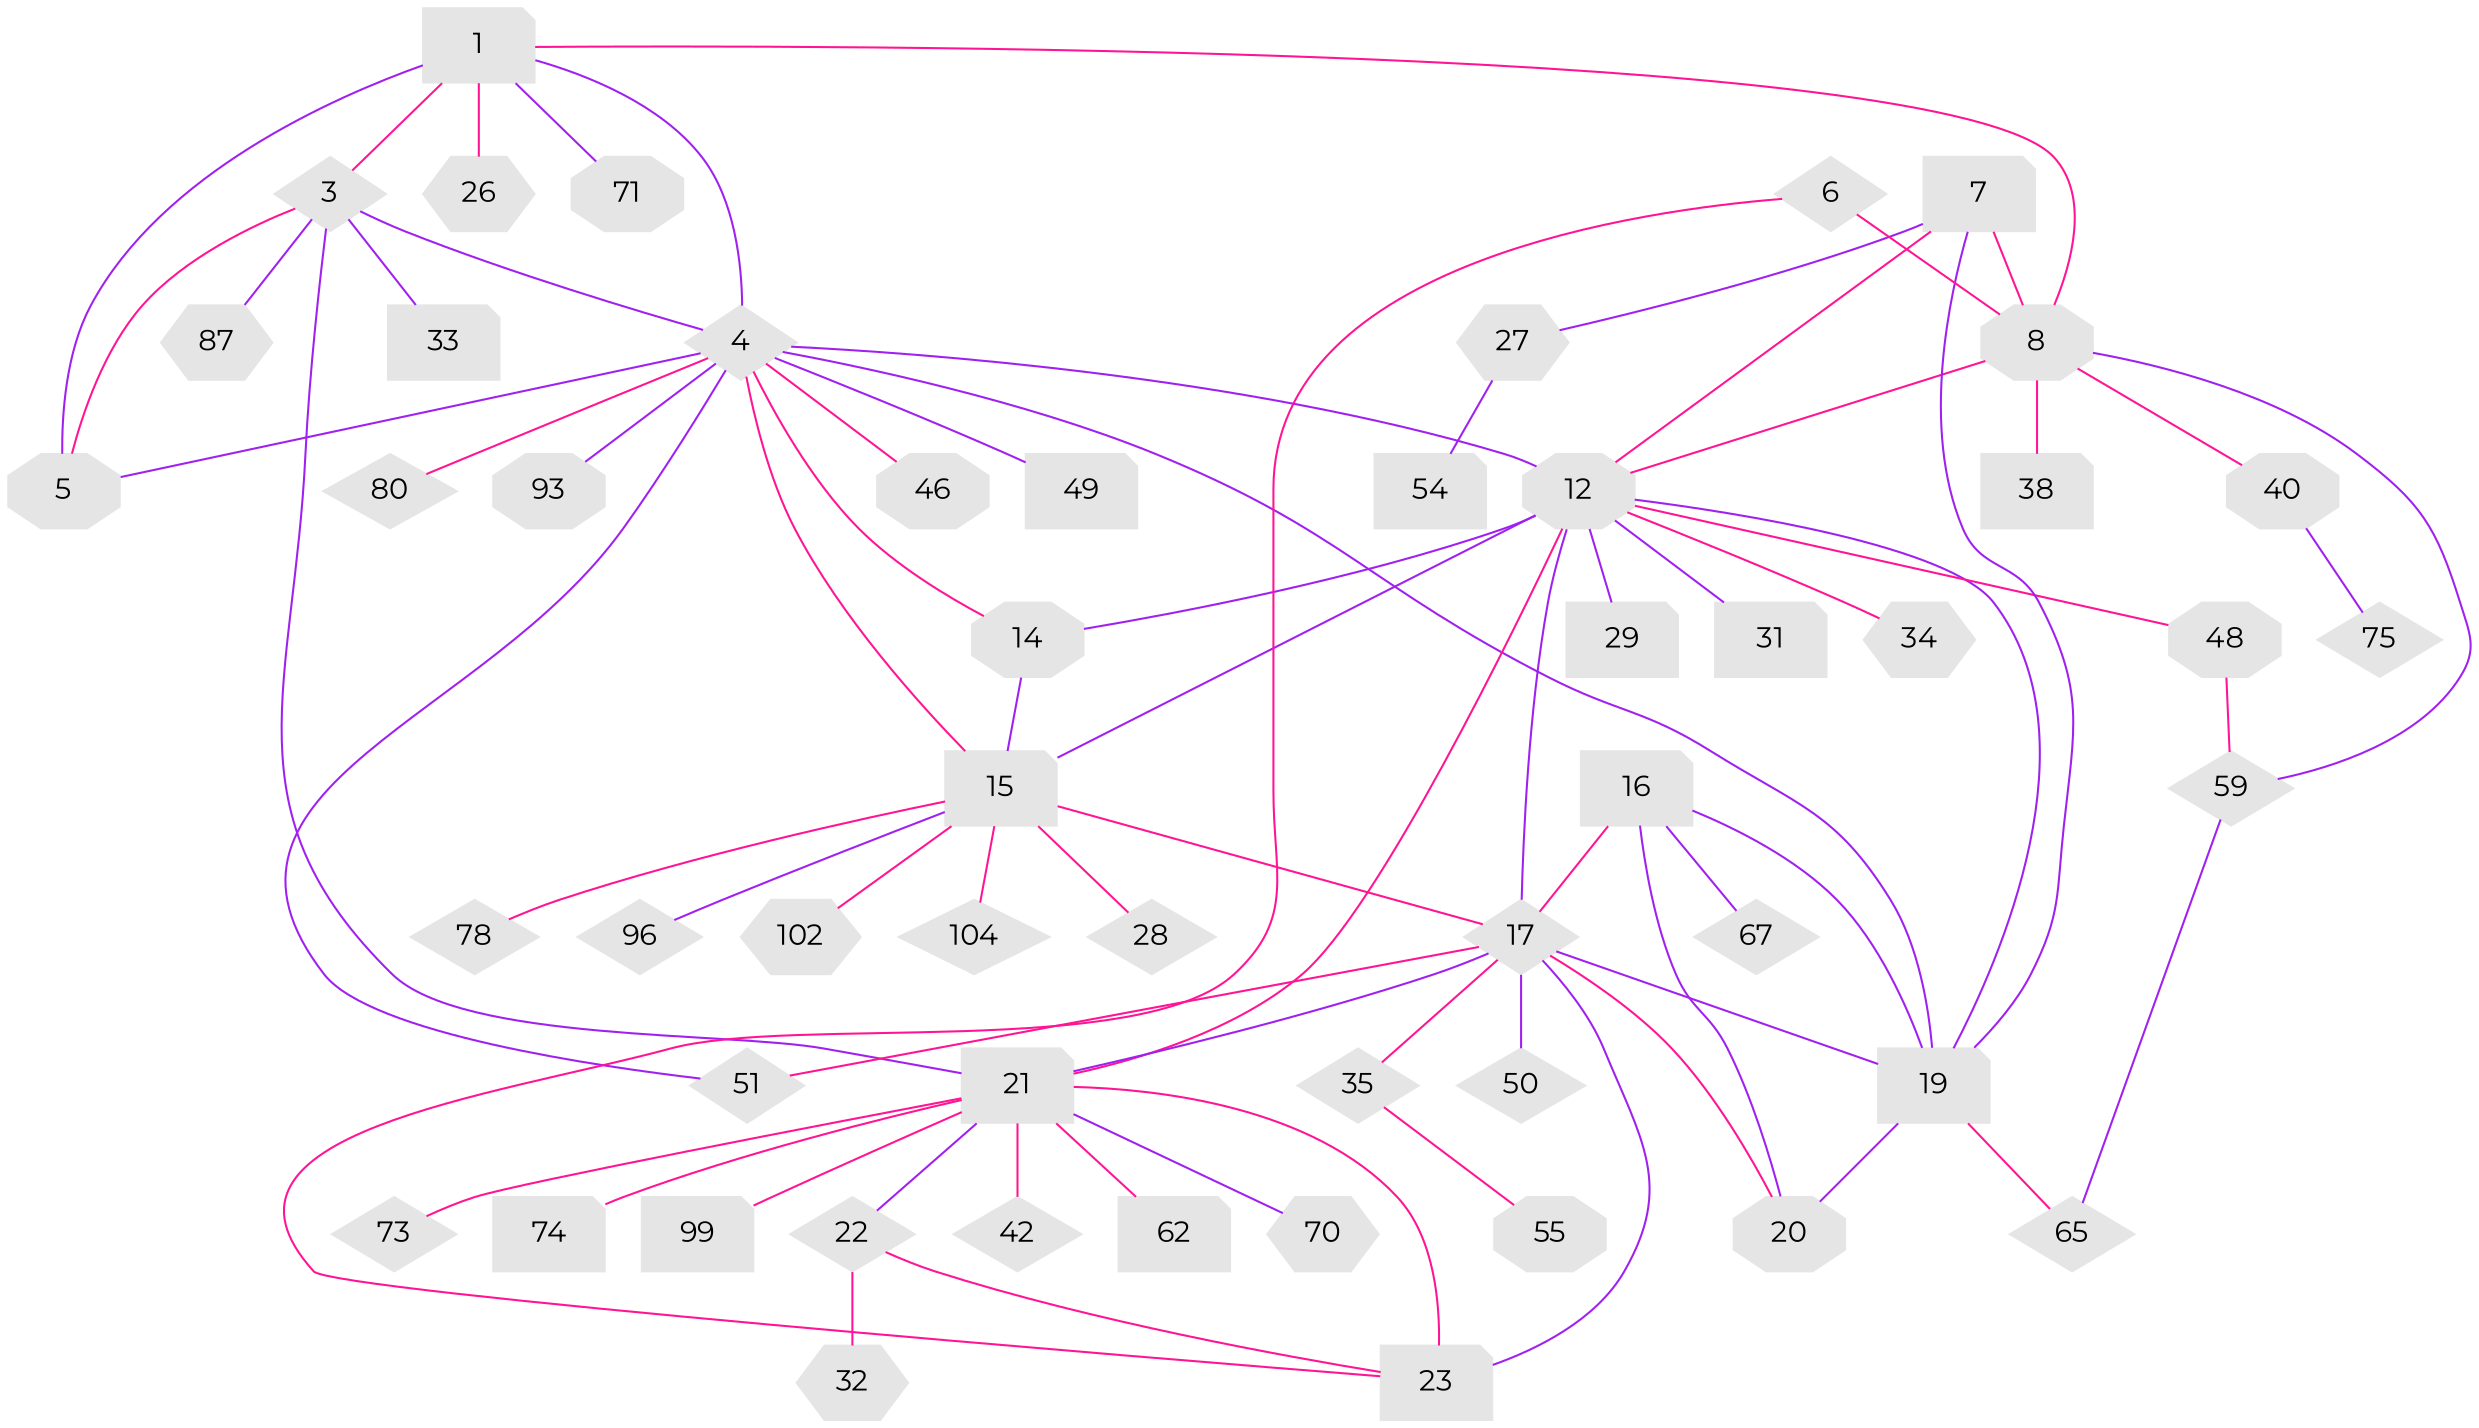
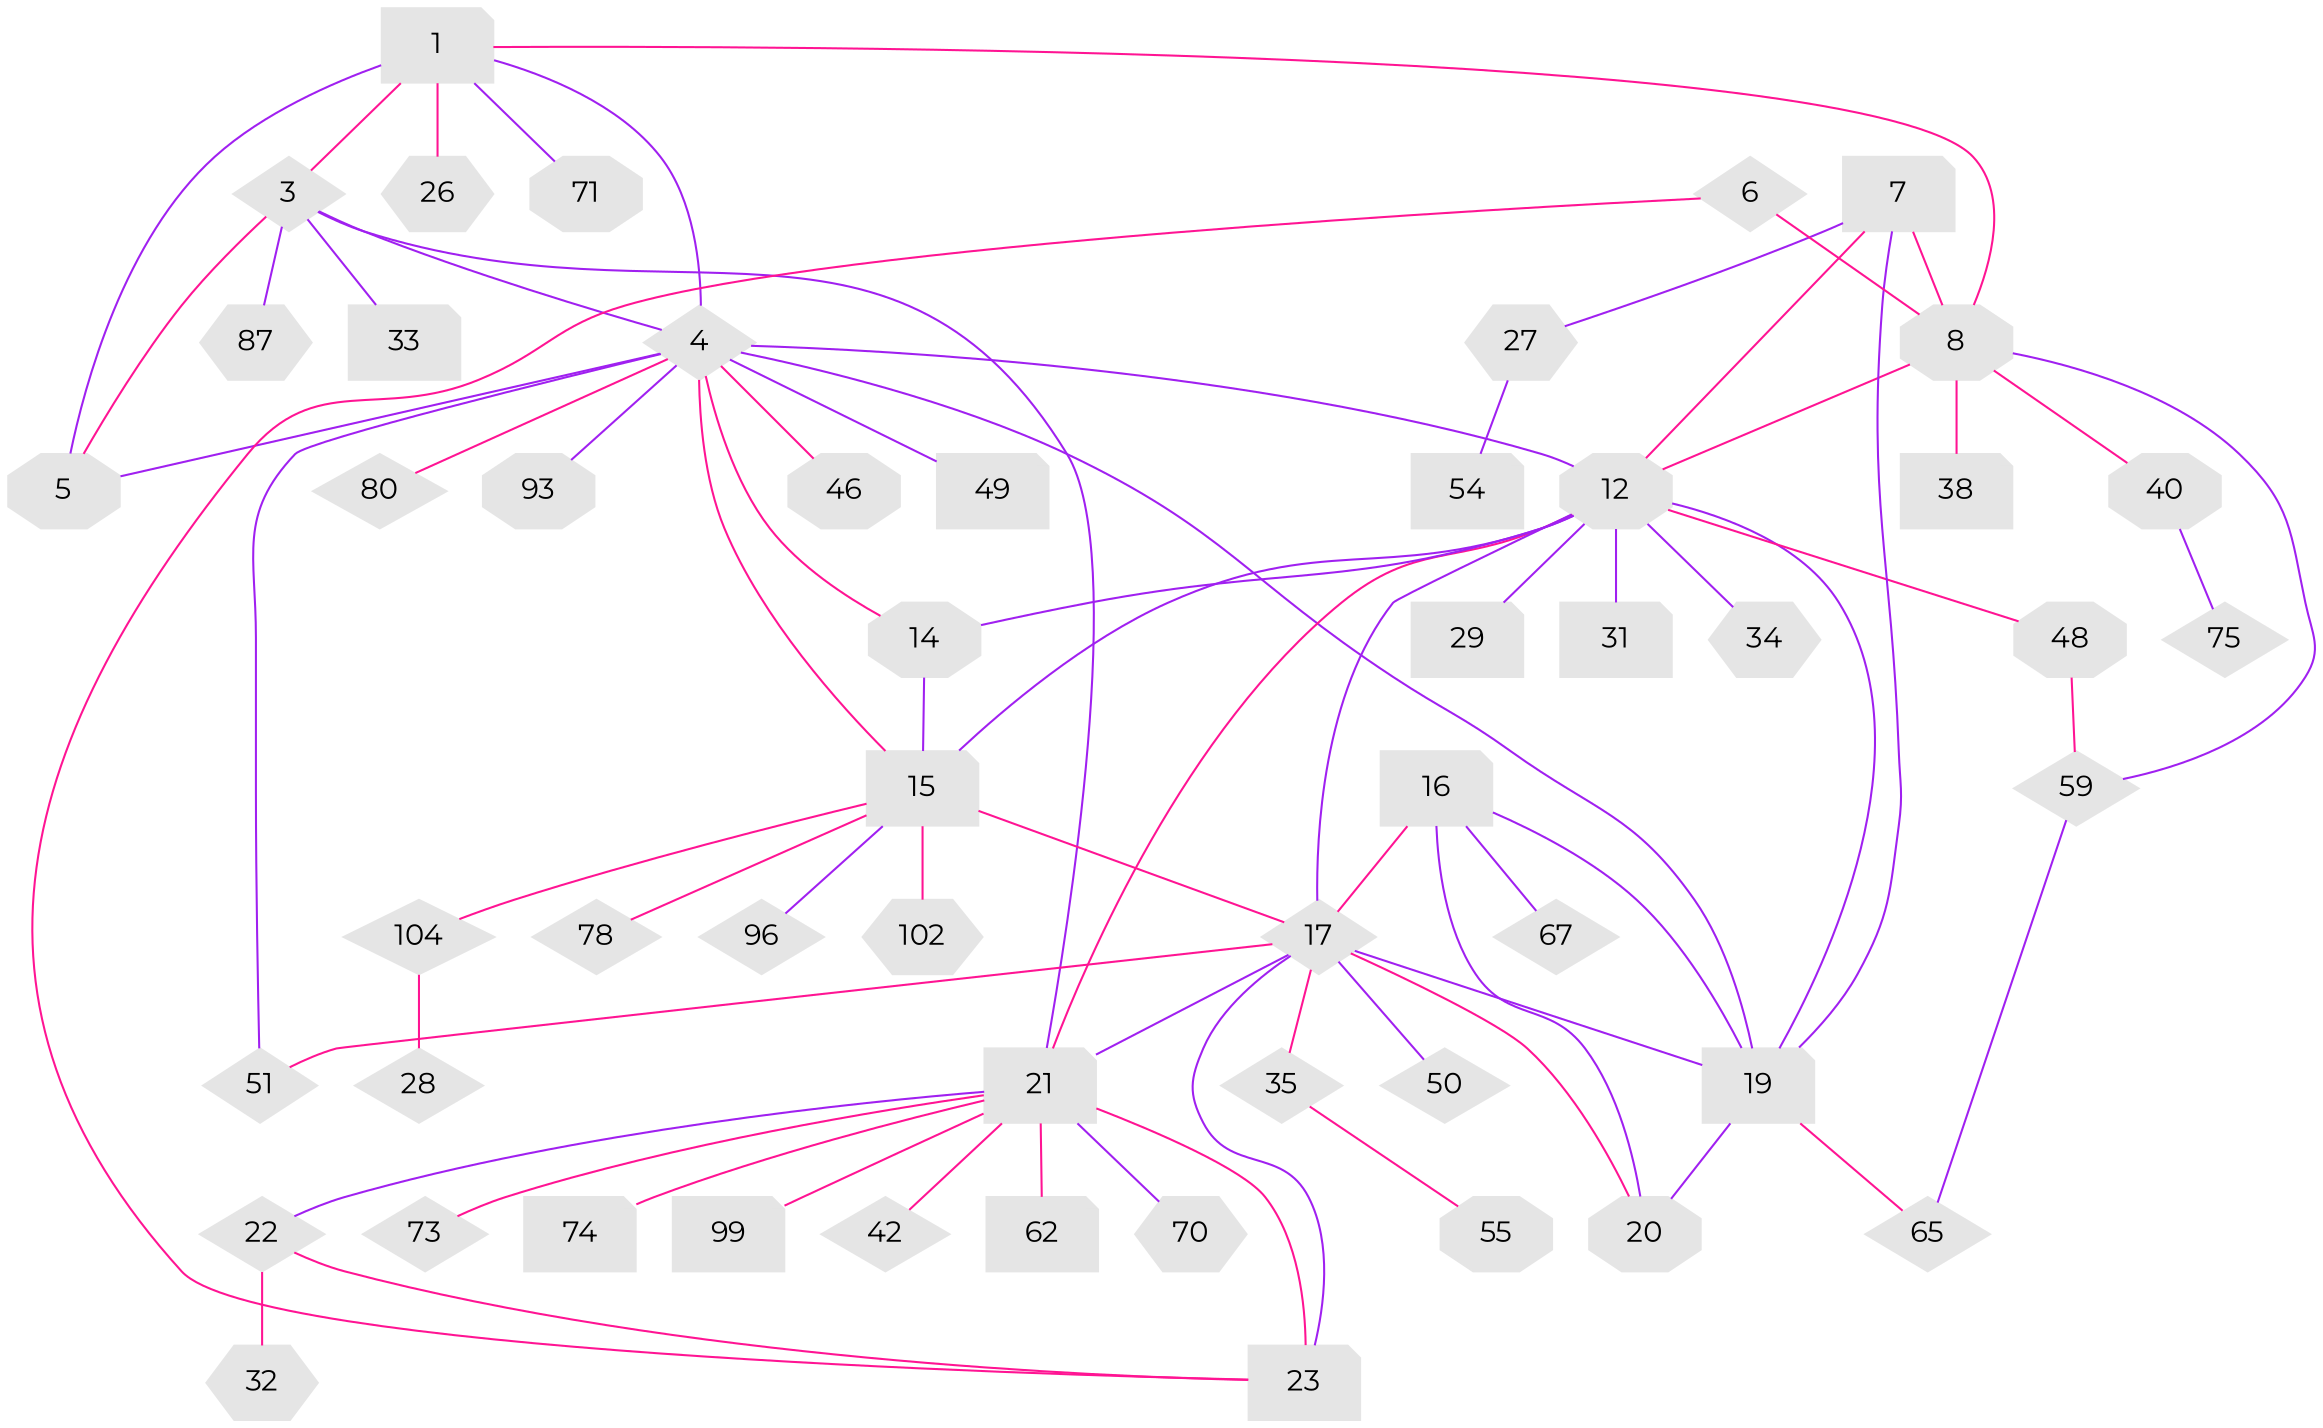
(1754, 564) -> (1690, 566)
(1083, 869) -> (419, 1012)
